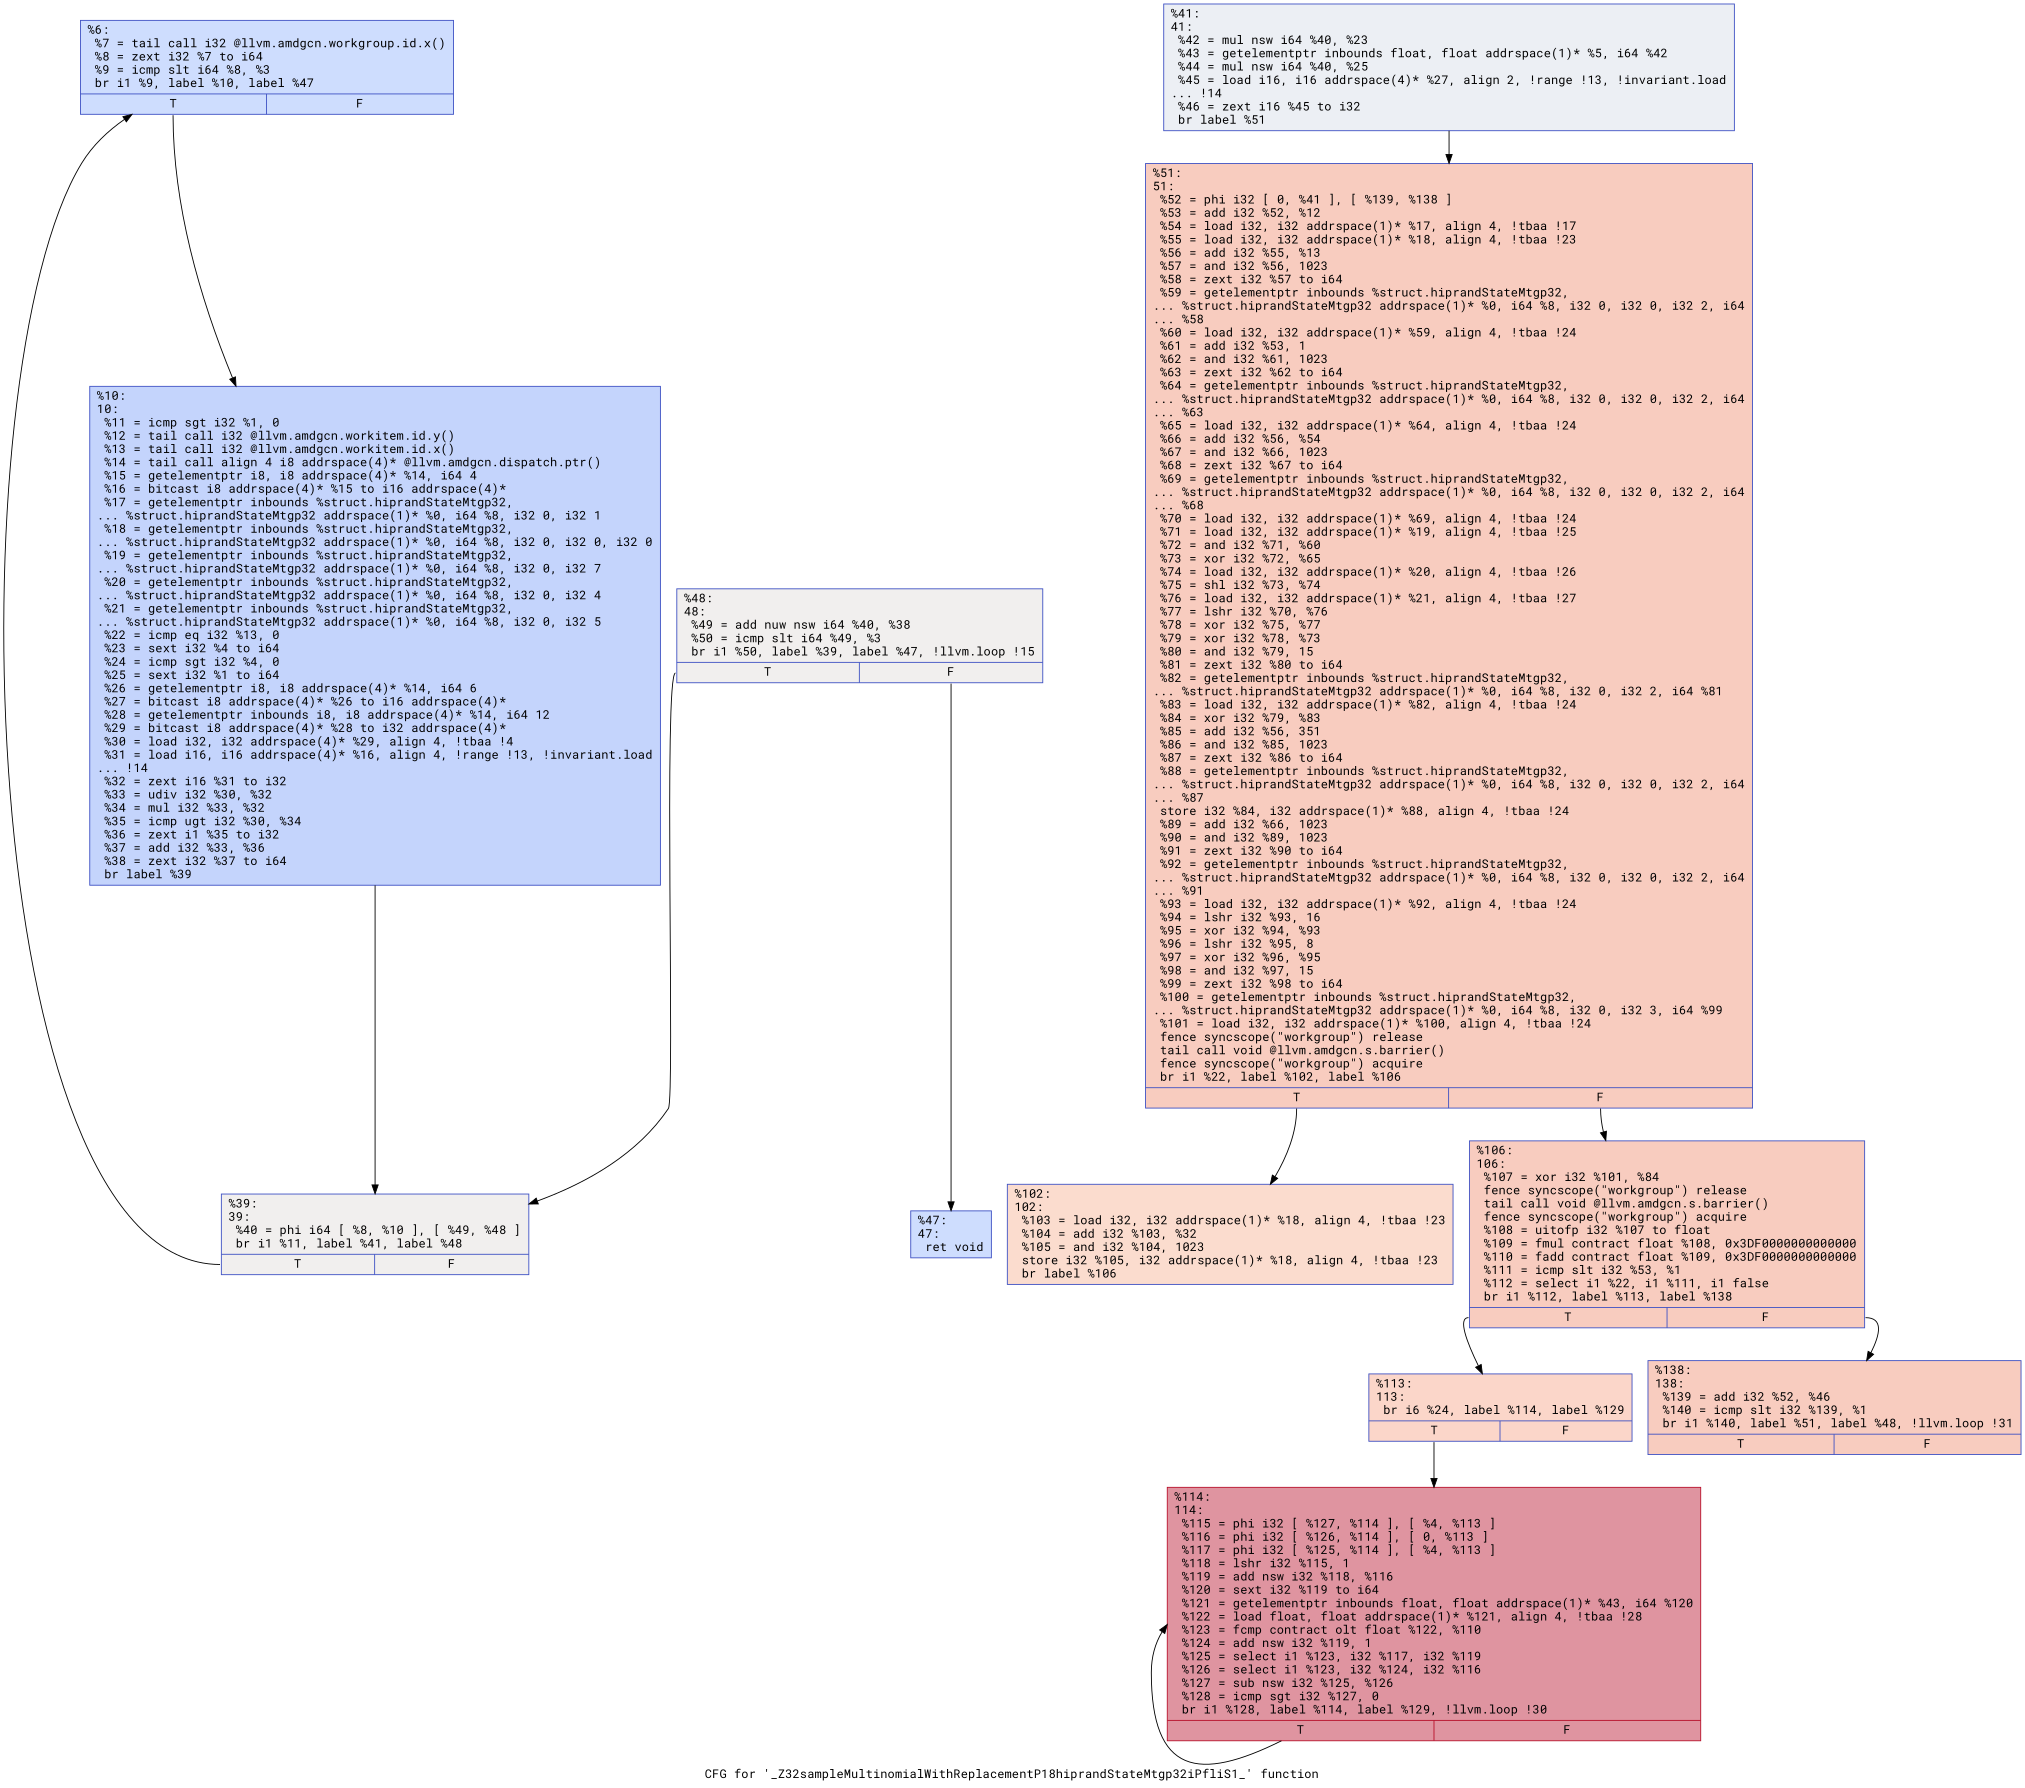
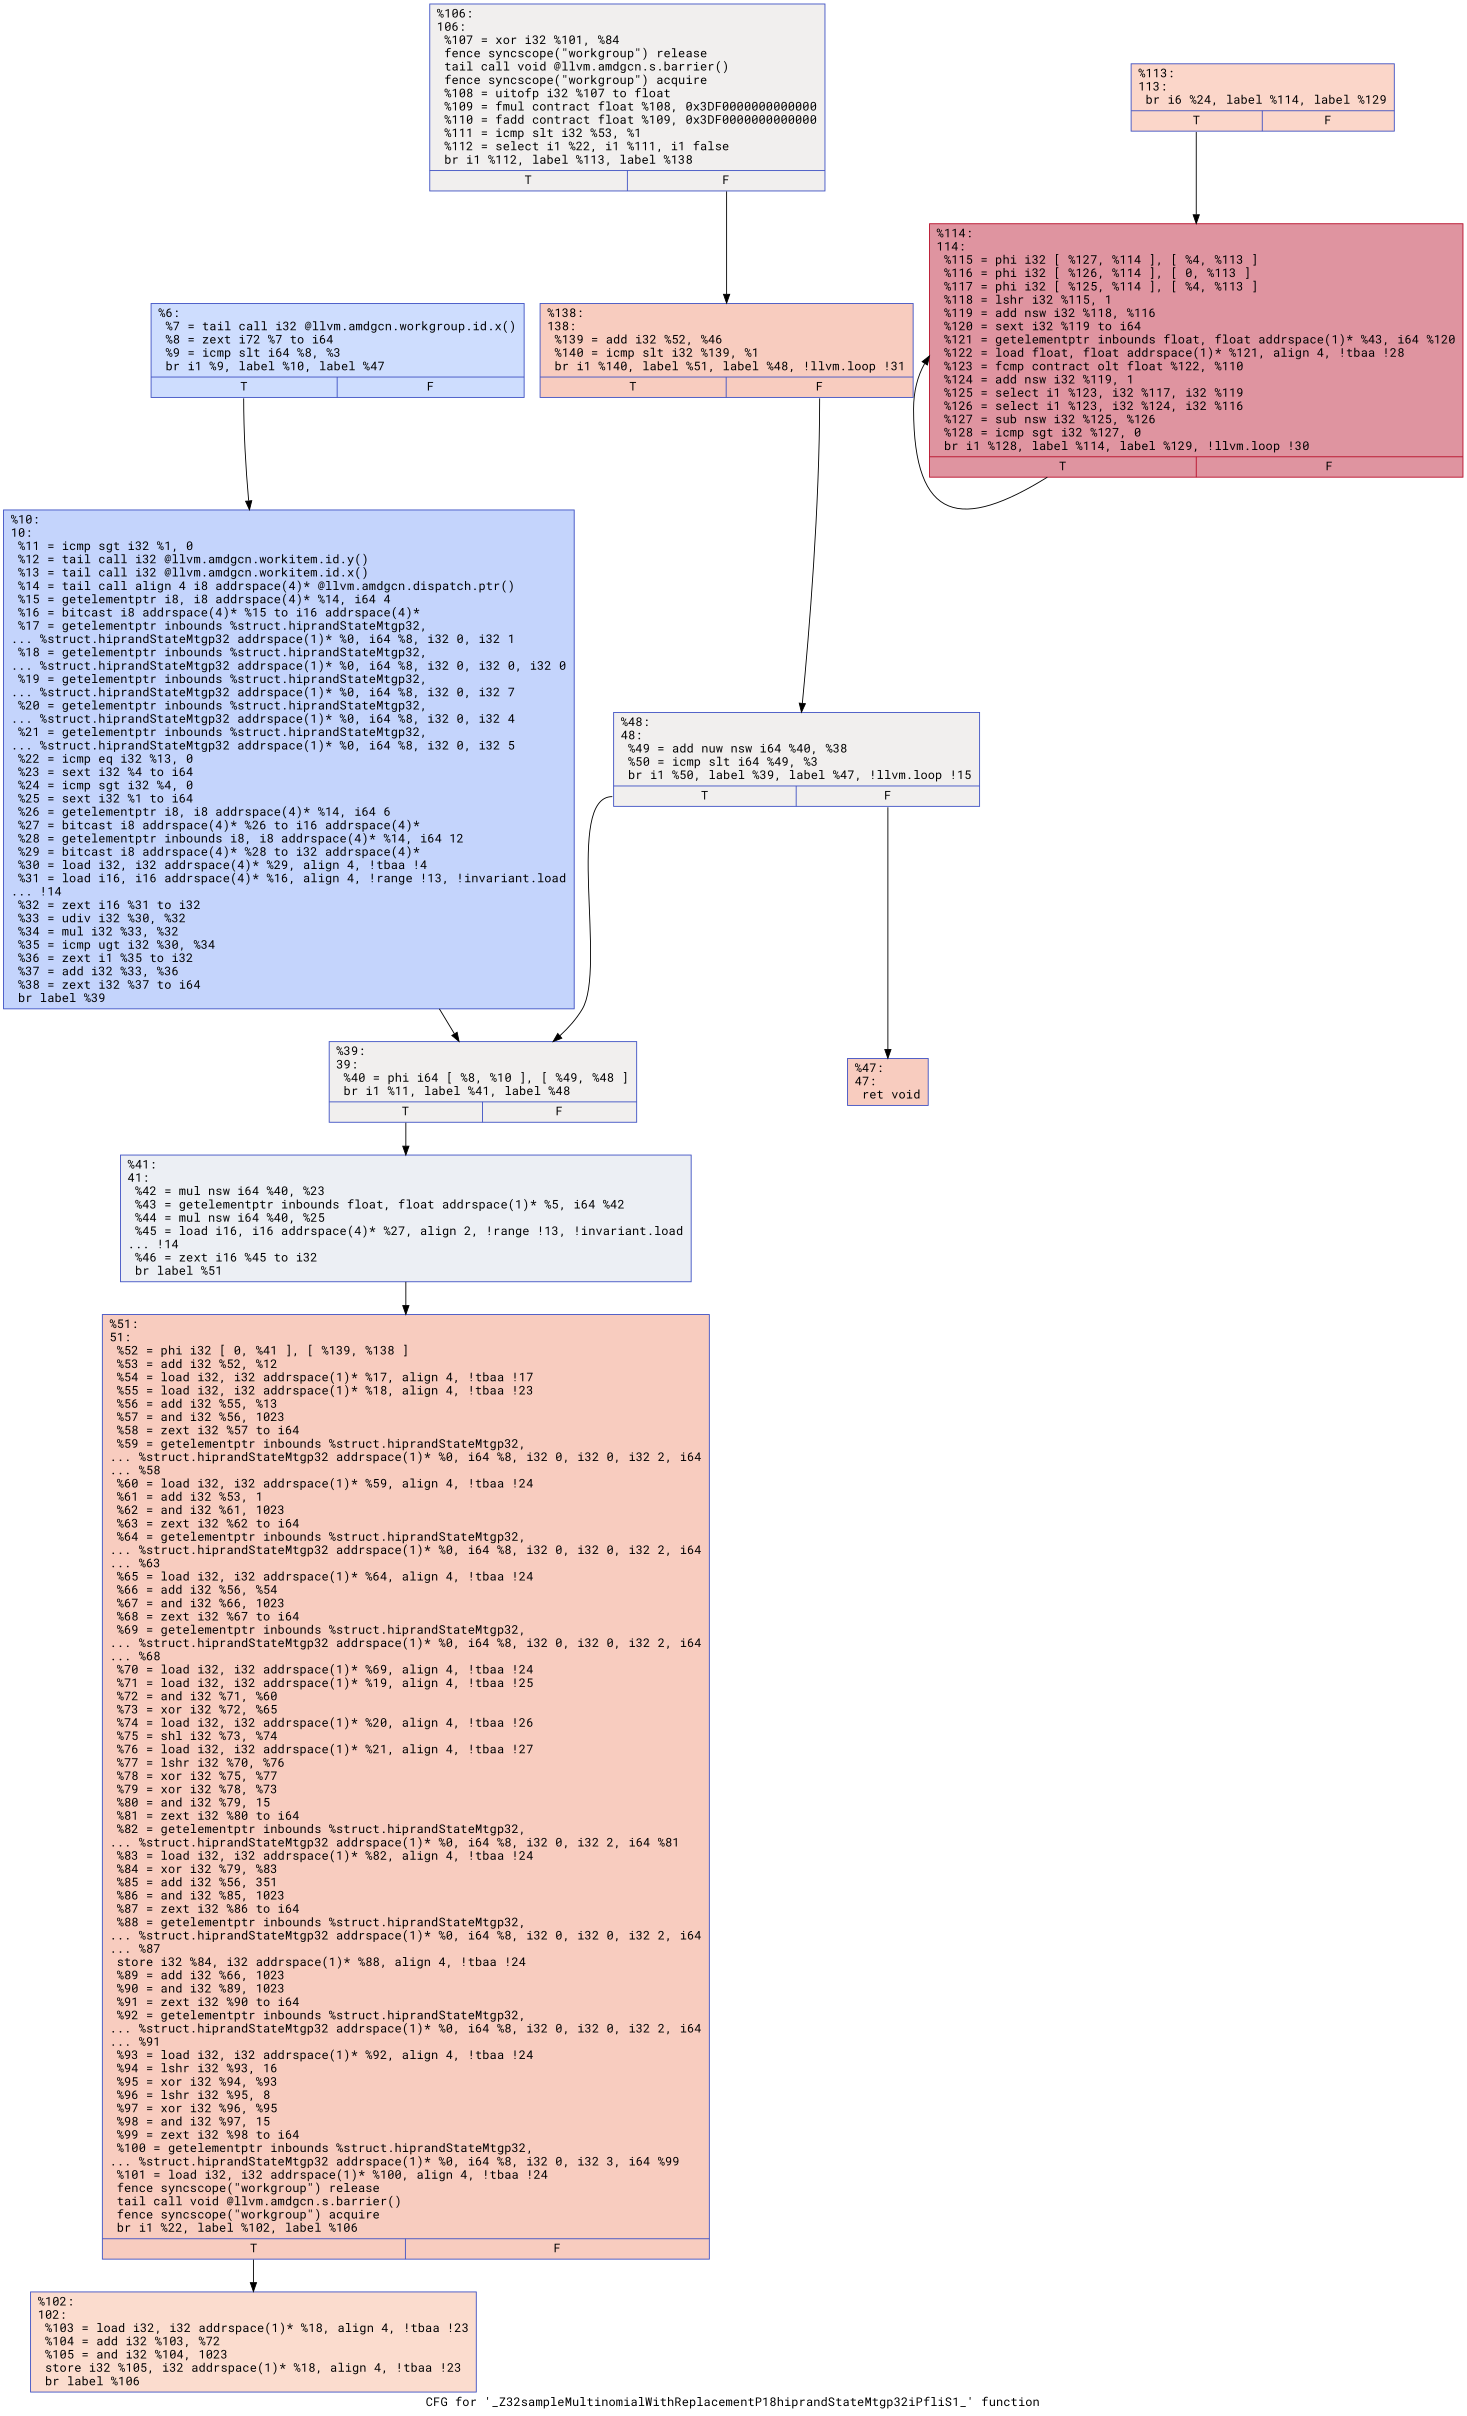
(176, 57) -> (246, 340)
none -> (814, 551)
(8, 716) -> (406, 1134)
(1601, 1120) -> none
(951, 1234) -> (888, 1082)
(1106, 1234) -> (129, 2342)
(1667, 1234) -> (627, 97)
(1468, 1341) -> none
